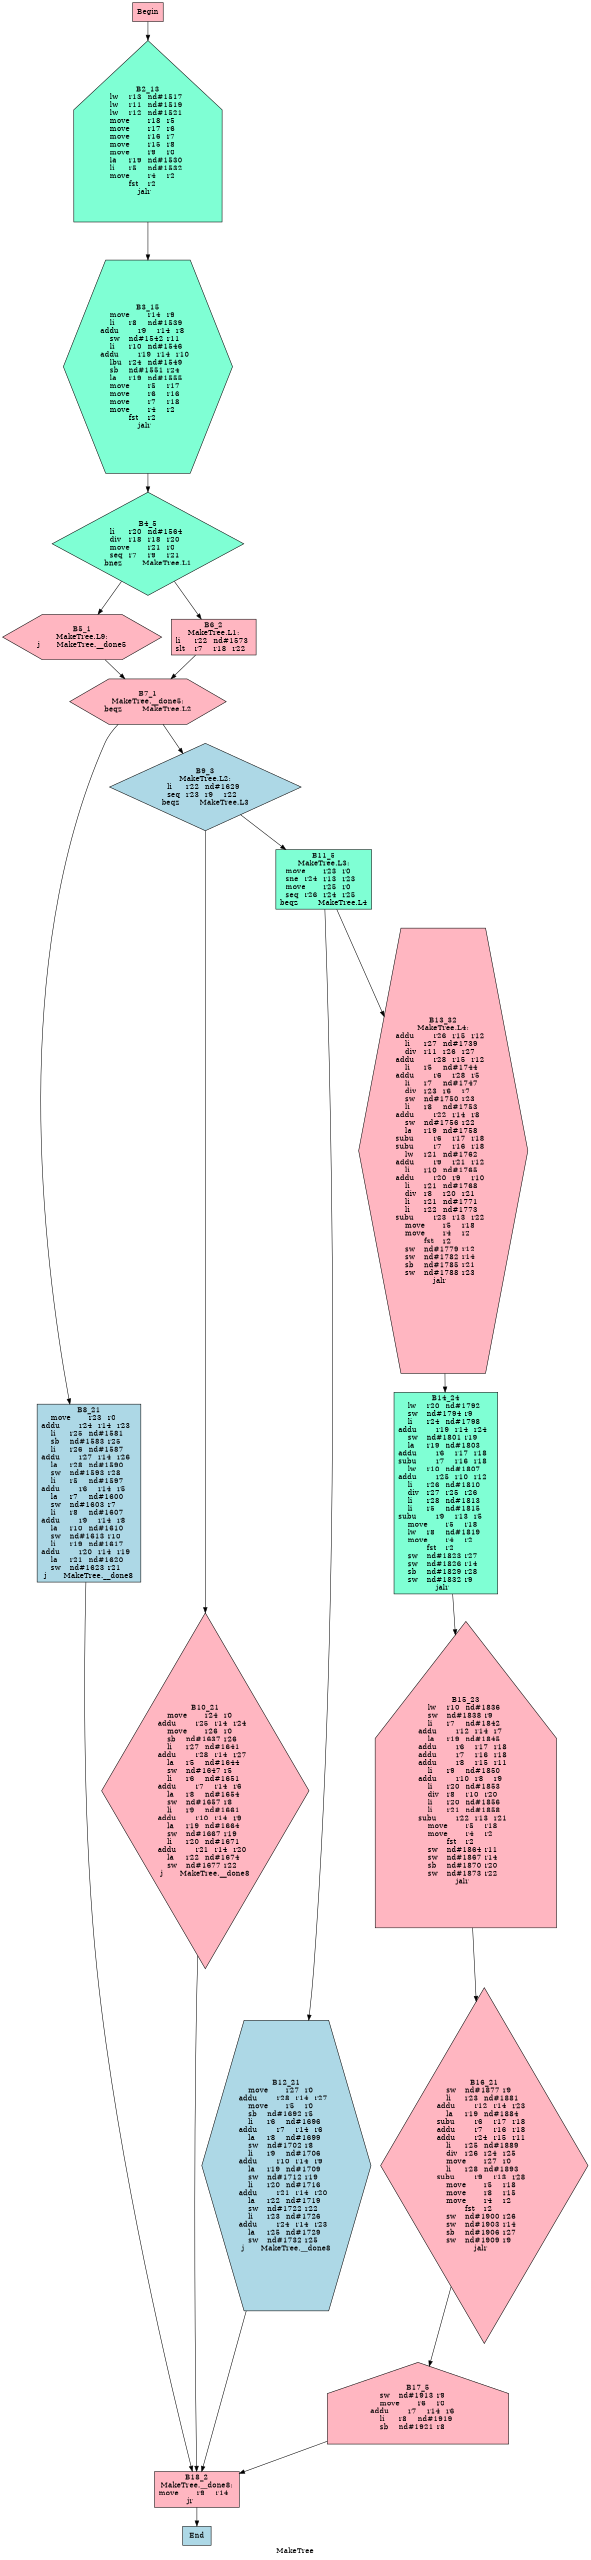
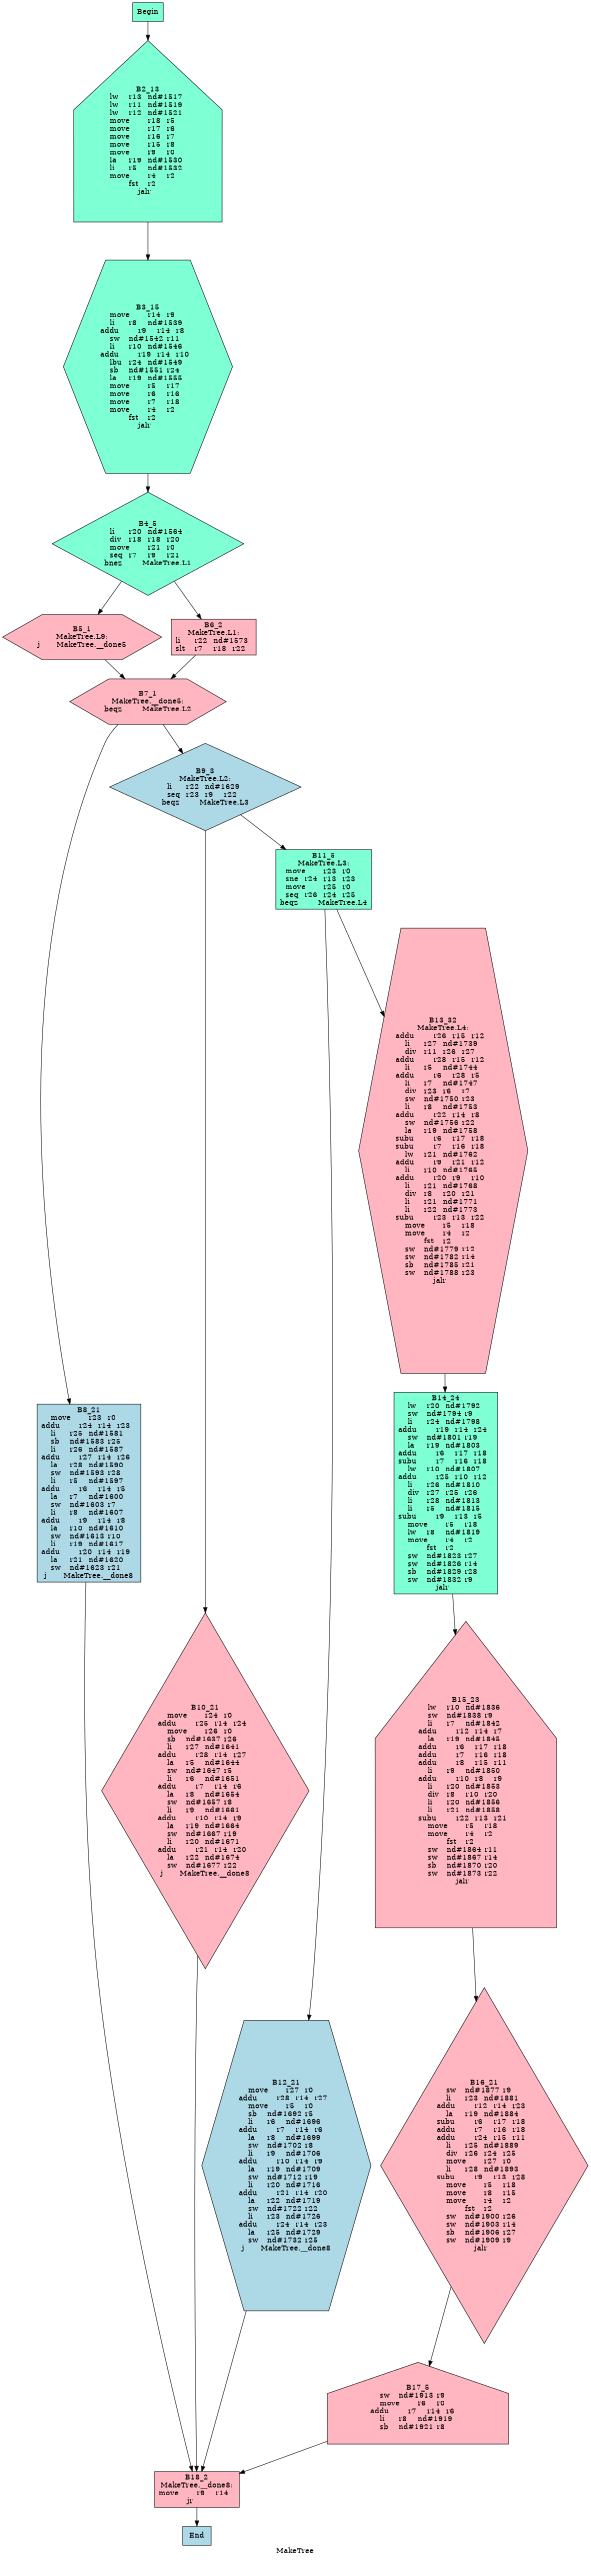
(148, 12) -> (148, 12)
